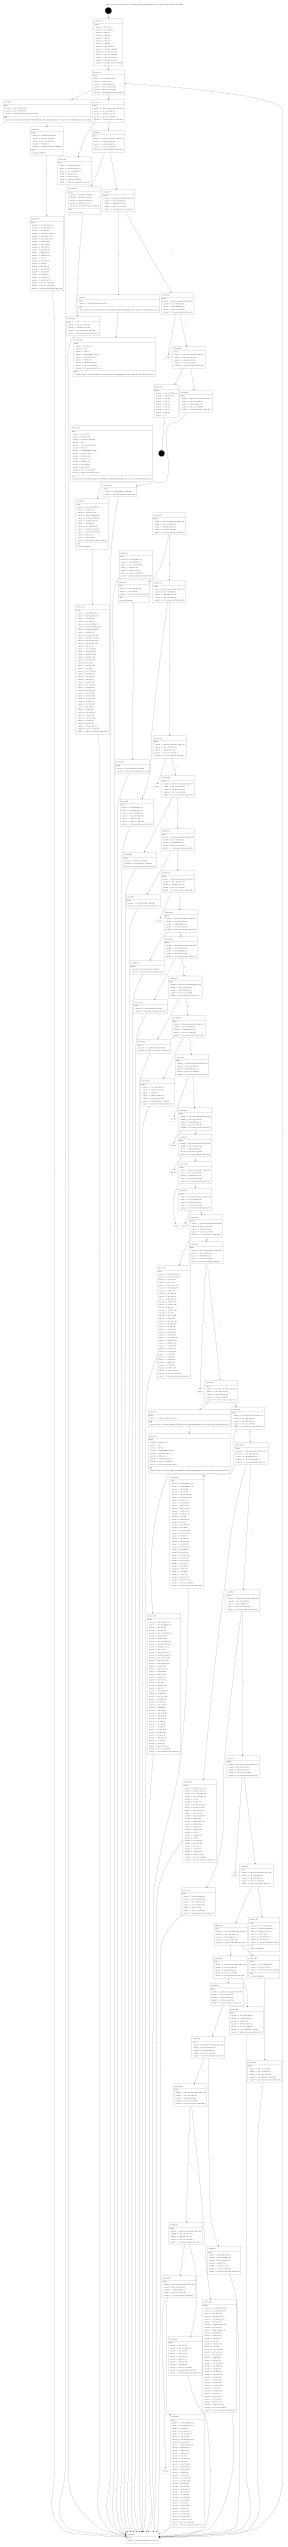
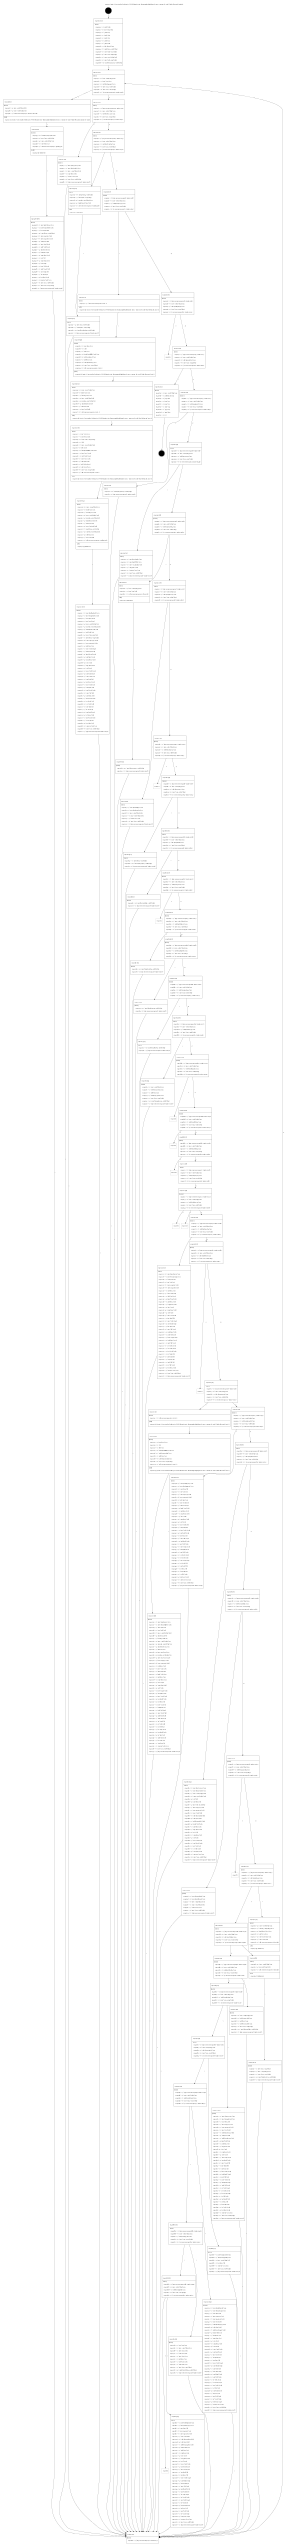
none -> (112, 401)
none -> (186, 453)
(173, 1202) -> (180, 1216)
none -> (228, 2164)
